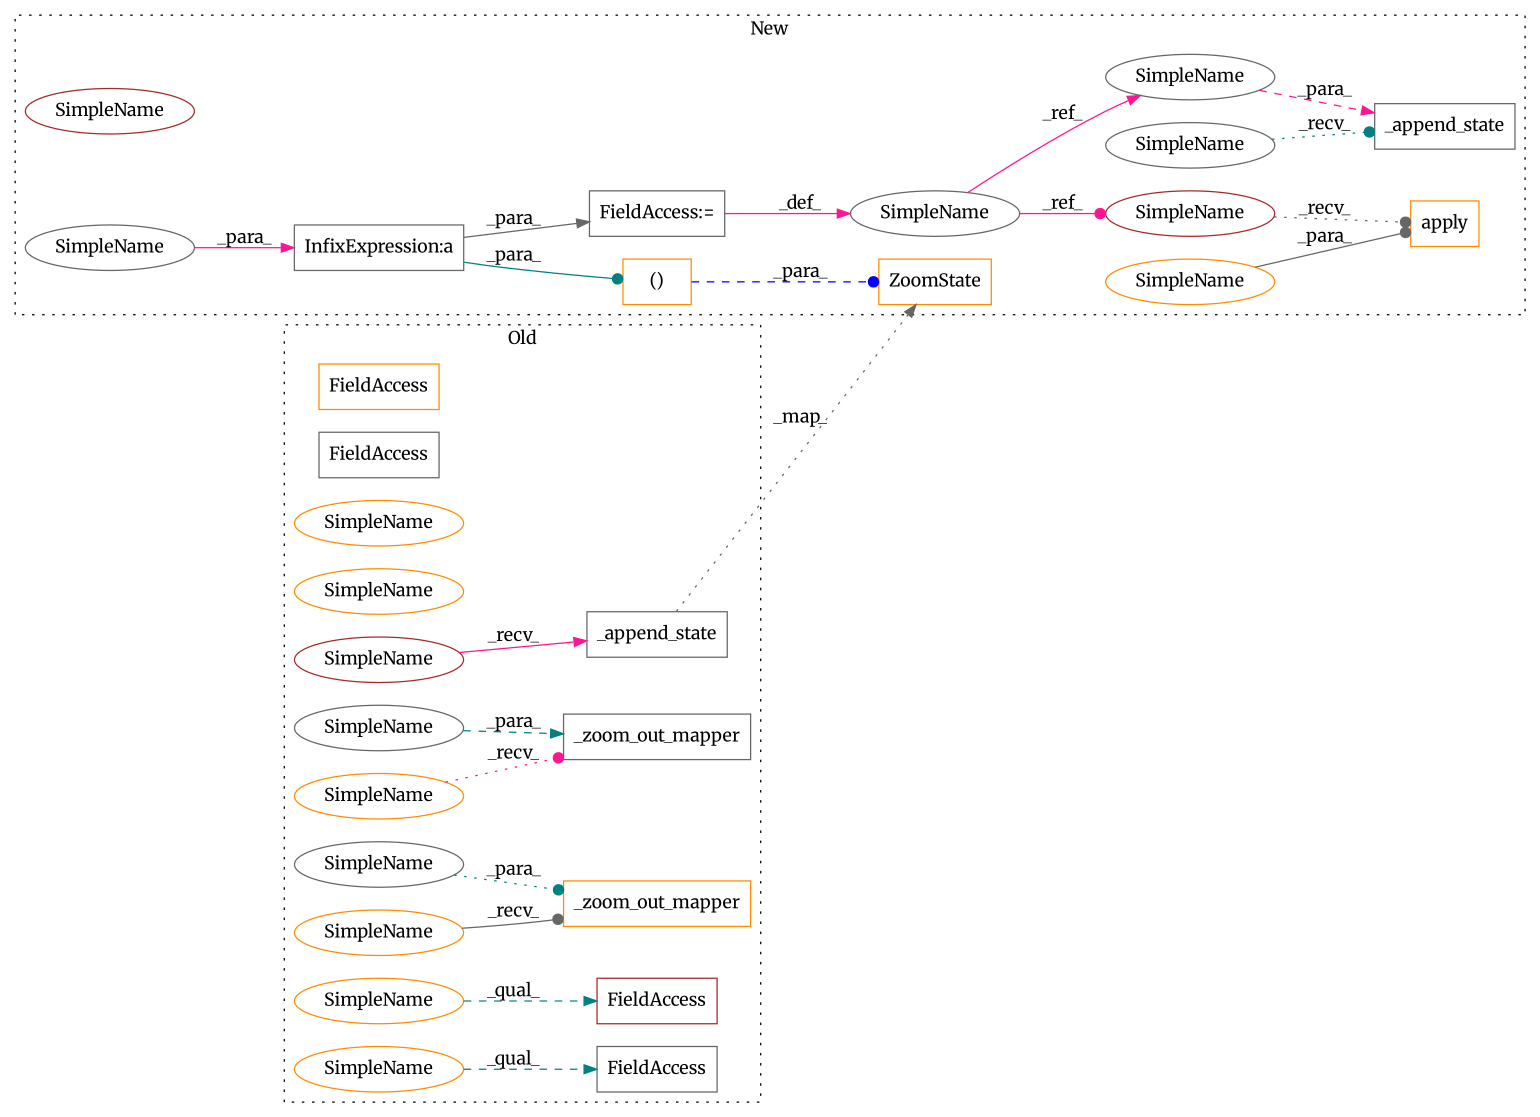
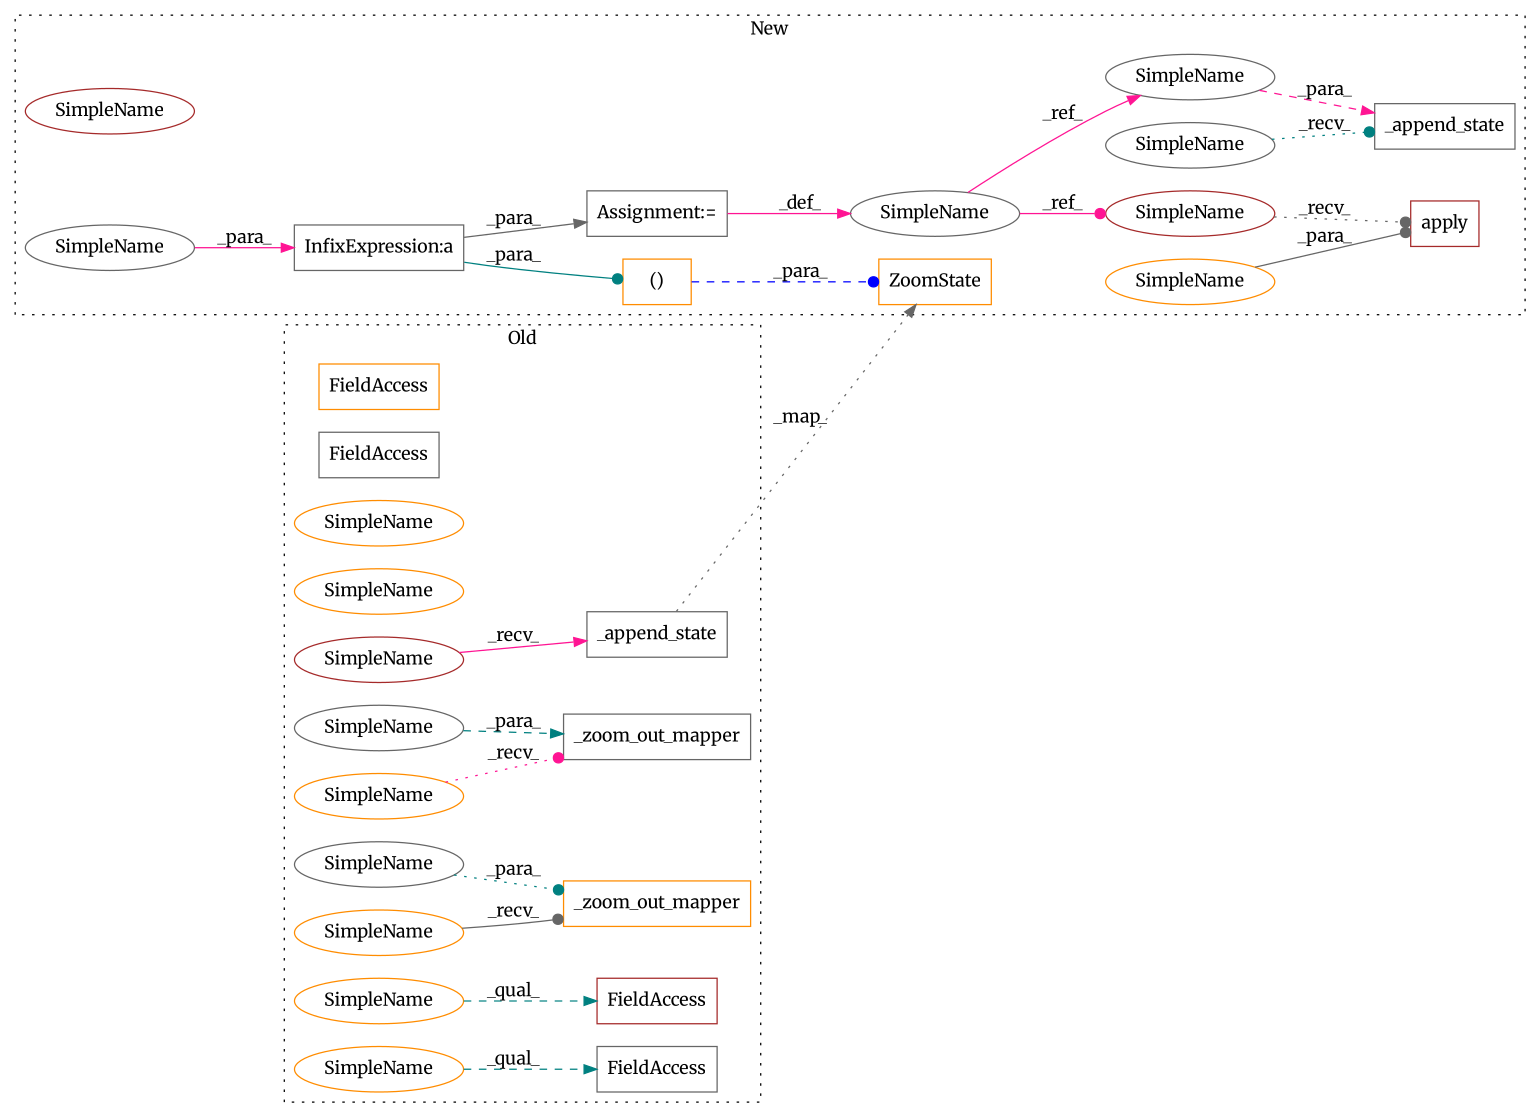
(657, 214) -> (657, 214)
(1445, 224) -> (1445, 224)
